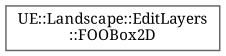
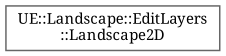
(113, 28) -> (113, 28)
